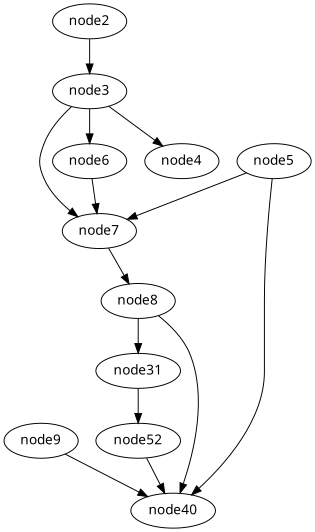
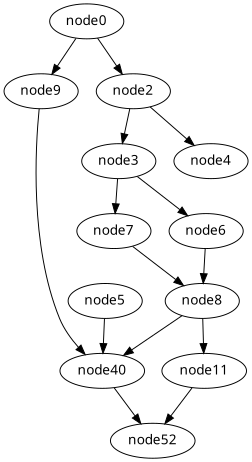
none -> (87, 21)
(132, 123) -> (168, 123)
(94, 191) -> (204, 261)
(191, 194) -> none
(138, 371) -> (204, 371)
(153, 471) -> (125, 402)
